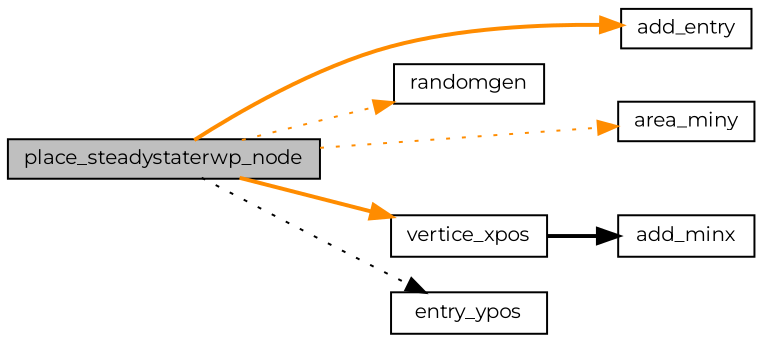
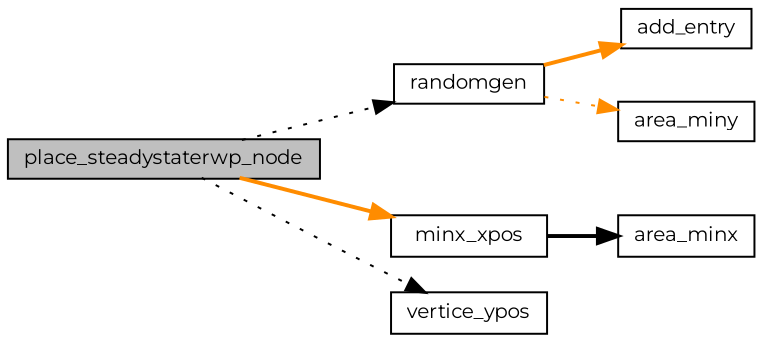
(388, 47) -> (573, 58)
(308, 124) -> (308, 124)
(459, 138) -> (571, 102)
(469, 236) -> (469, 236)
(686, 236) -> (686, 236)
(469, 313) -> (469, 313)
